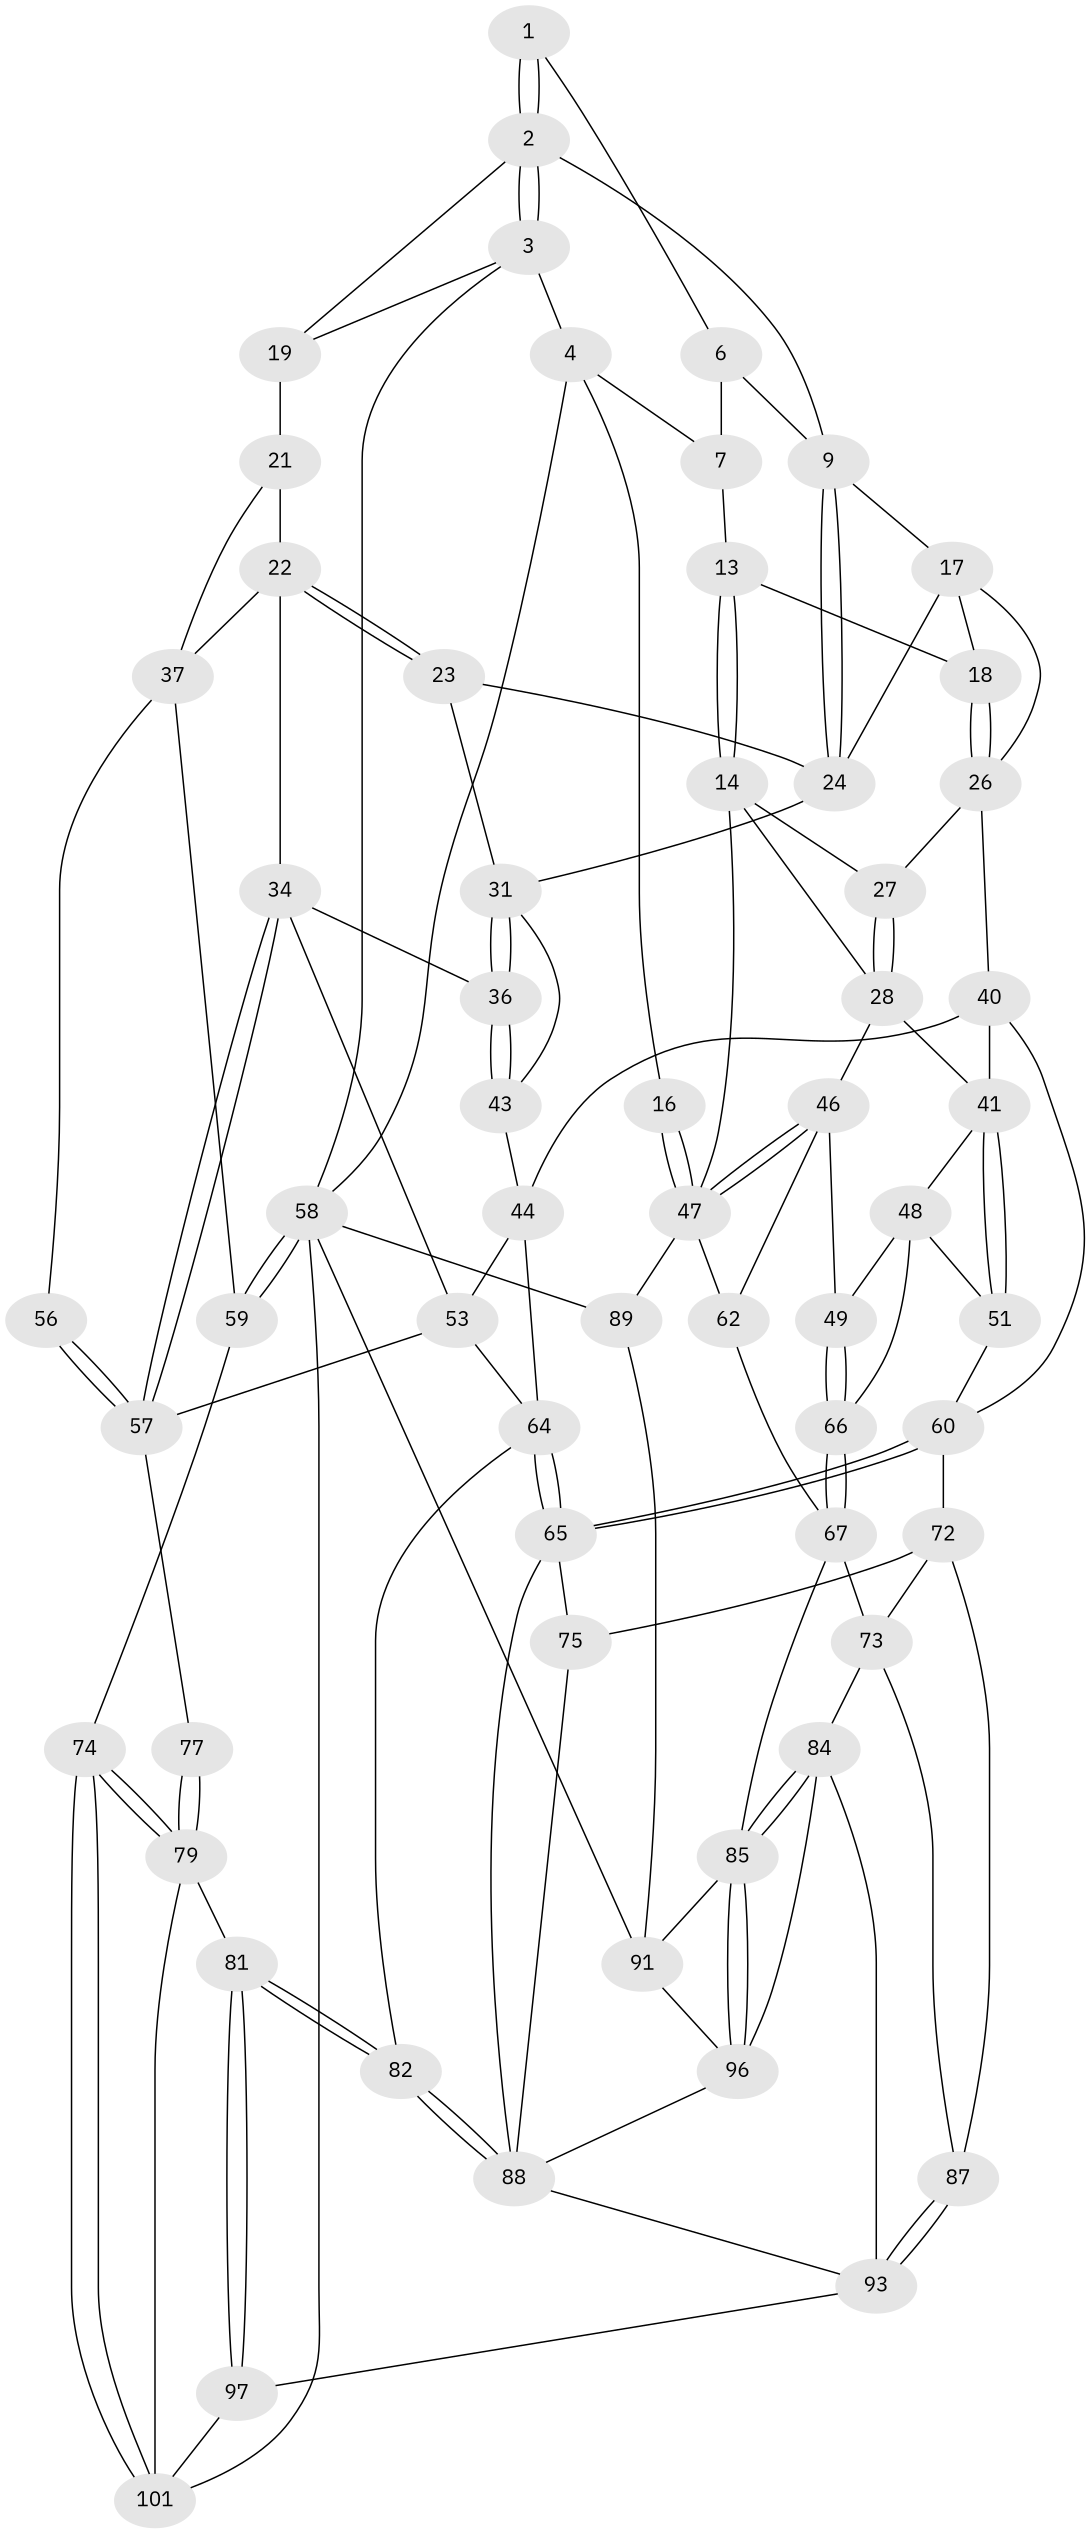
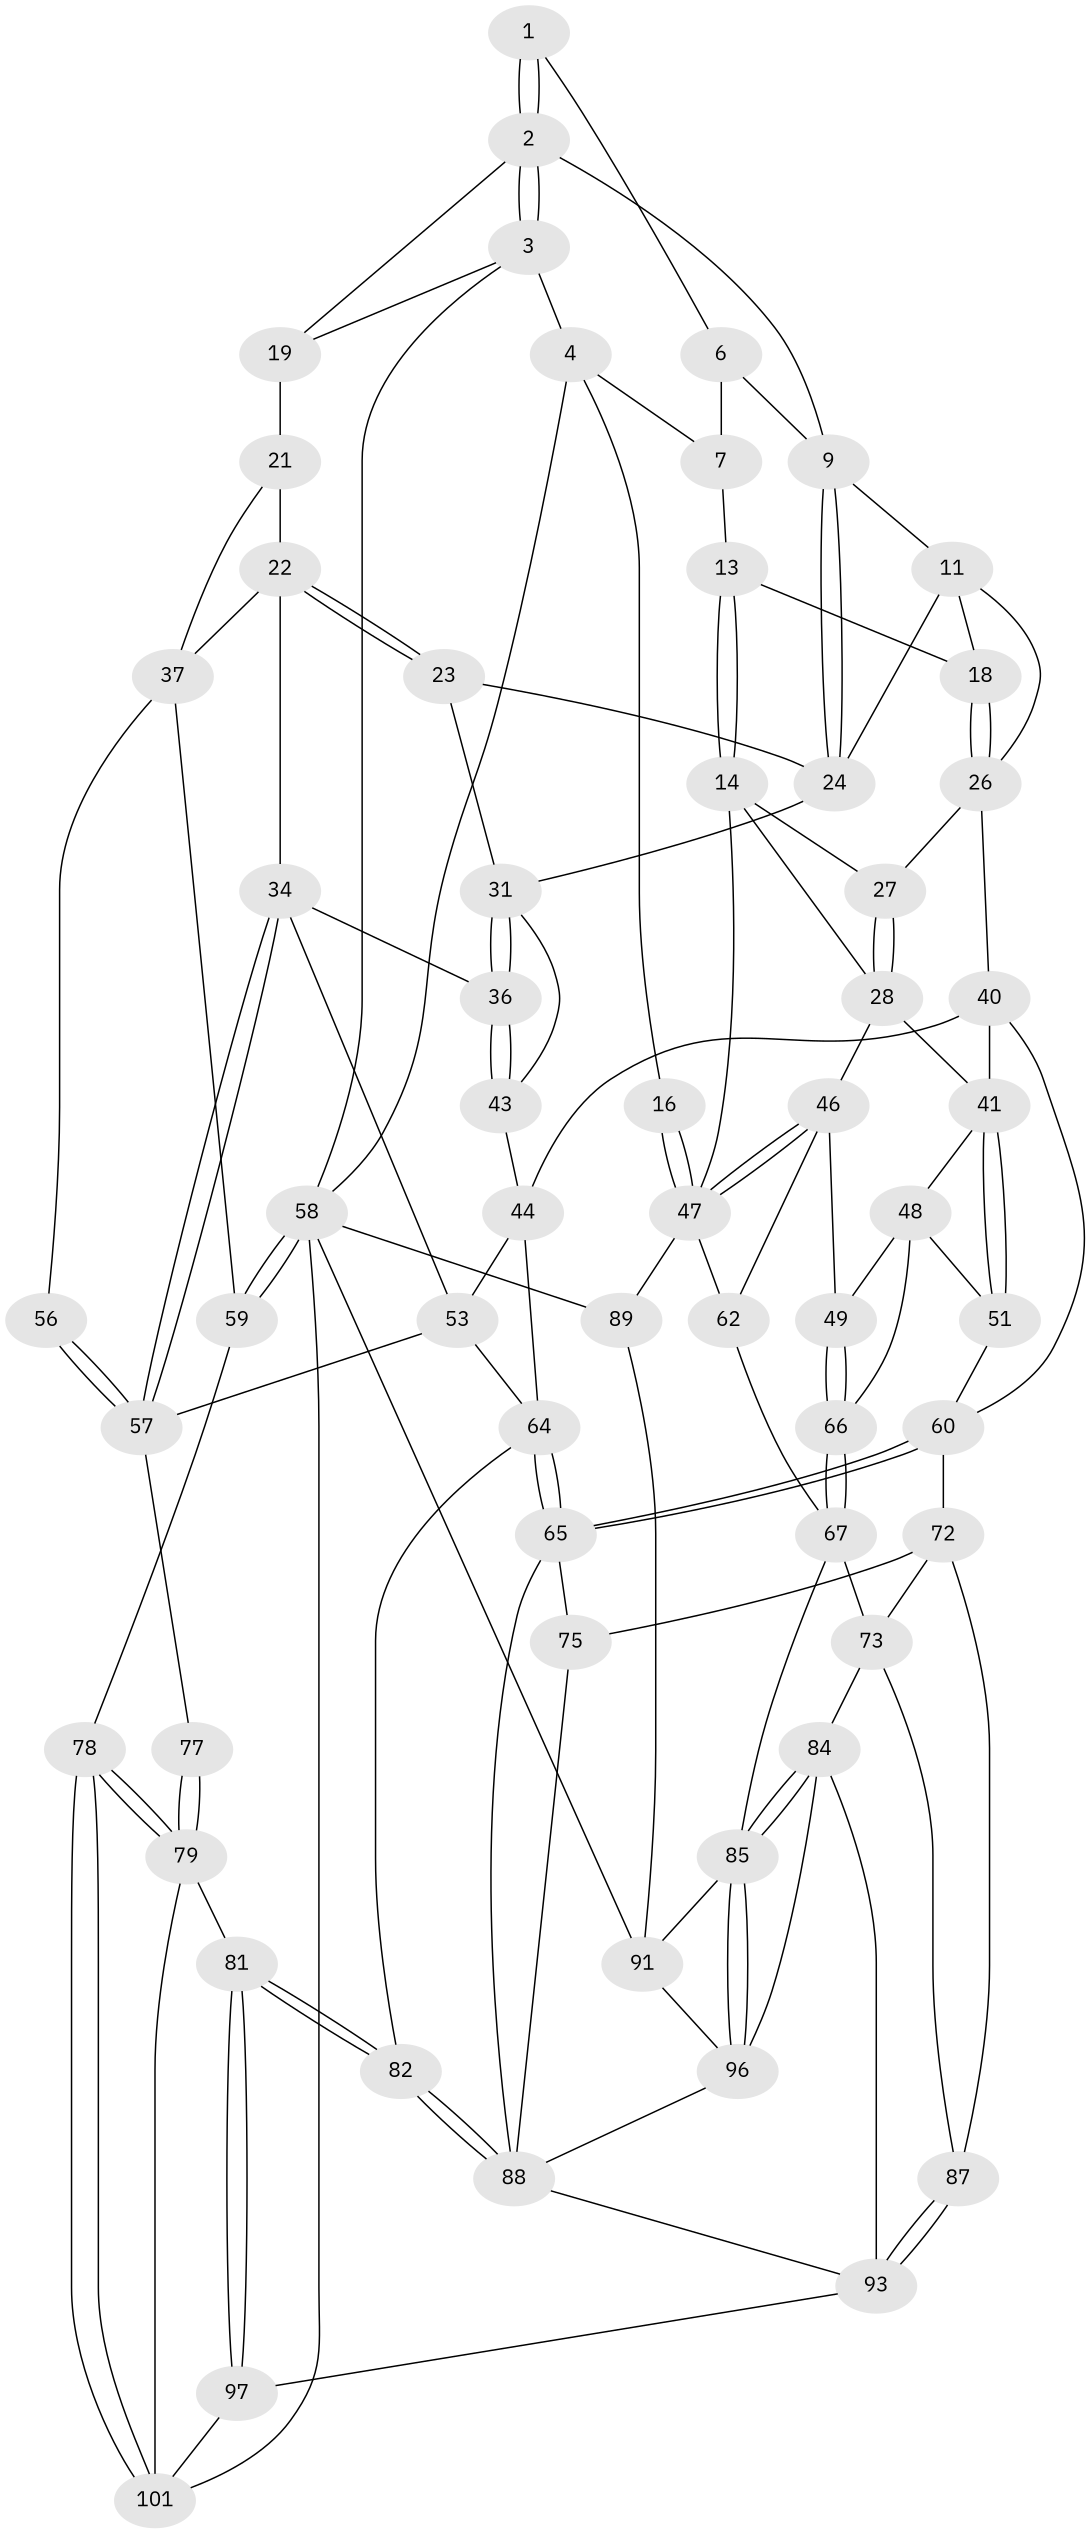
(952, 569) -> (952, 569)
(85, 1750) -> (85, 1750)
